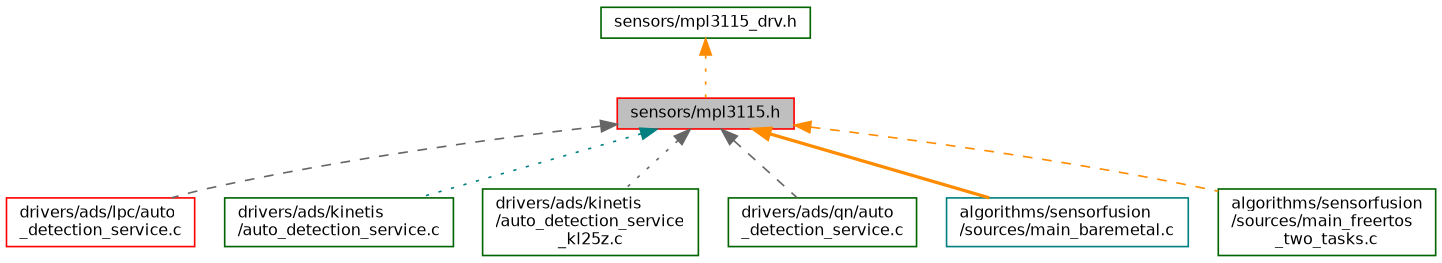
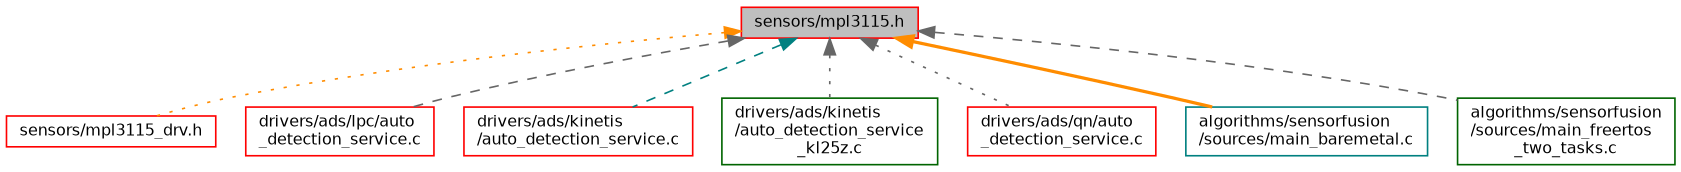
(706, 23) -> (111, 131)
(706, 77) -> (439, 64)
(1015, 155) -> (1197, 60)
(530, 166) -> (707, 76)
(765, 169) -> (944, 76)
(339, 222) -> (578, 131)
(822, 222) -> (1062, 131)
